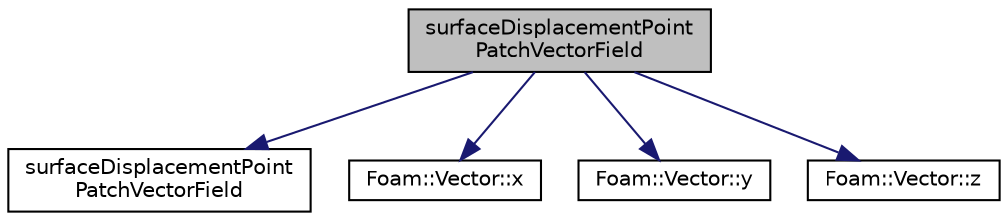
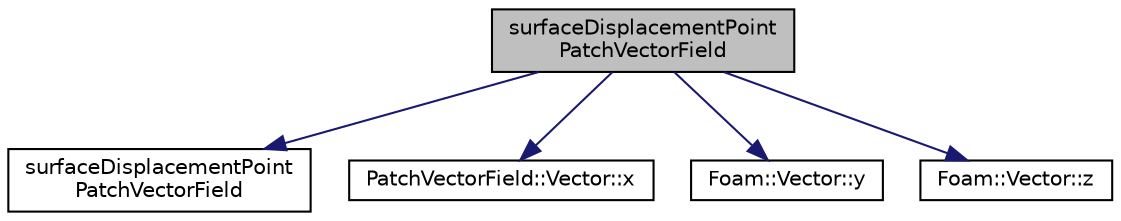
(445, 180) -> (501, 180)
